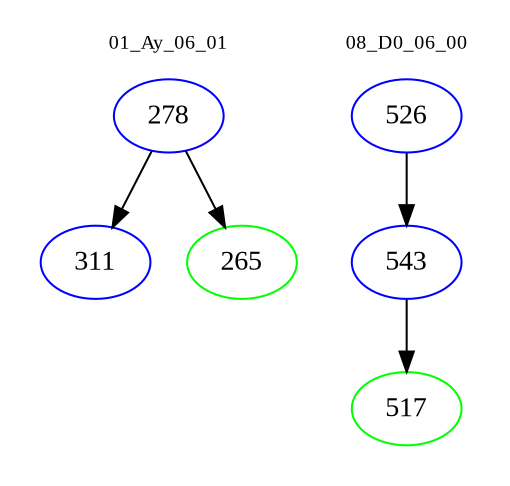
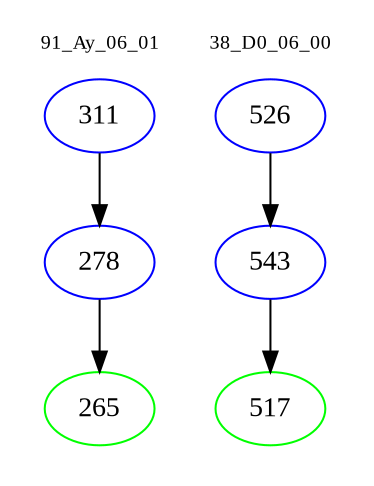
(169, 44) -> (101, 44)
(408, 44) -> (271, 44)
(137, 180) -> (100, 179)
